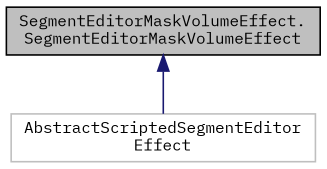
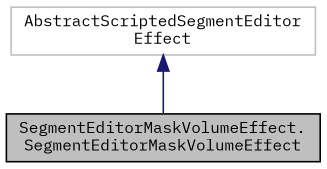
(163, 93) -> (163, 93)
